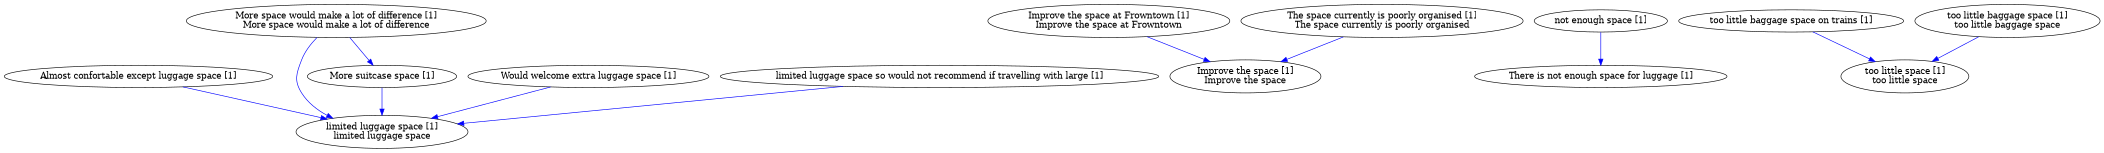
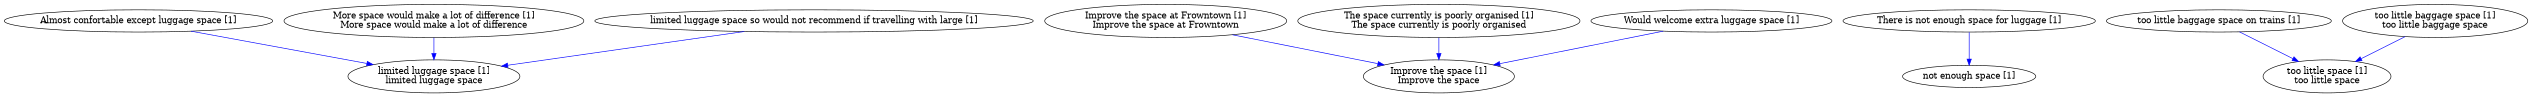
(1601, 46) -> (1969, 46)
(382, 76) -> none
(494, 102) -> (1582, 47)
